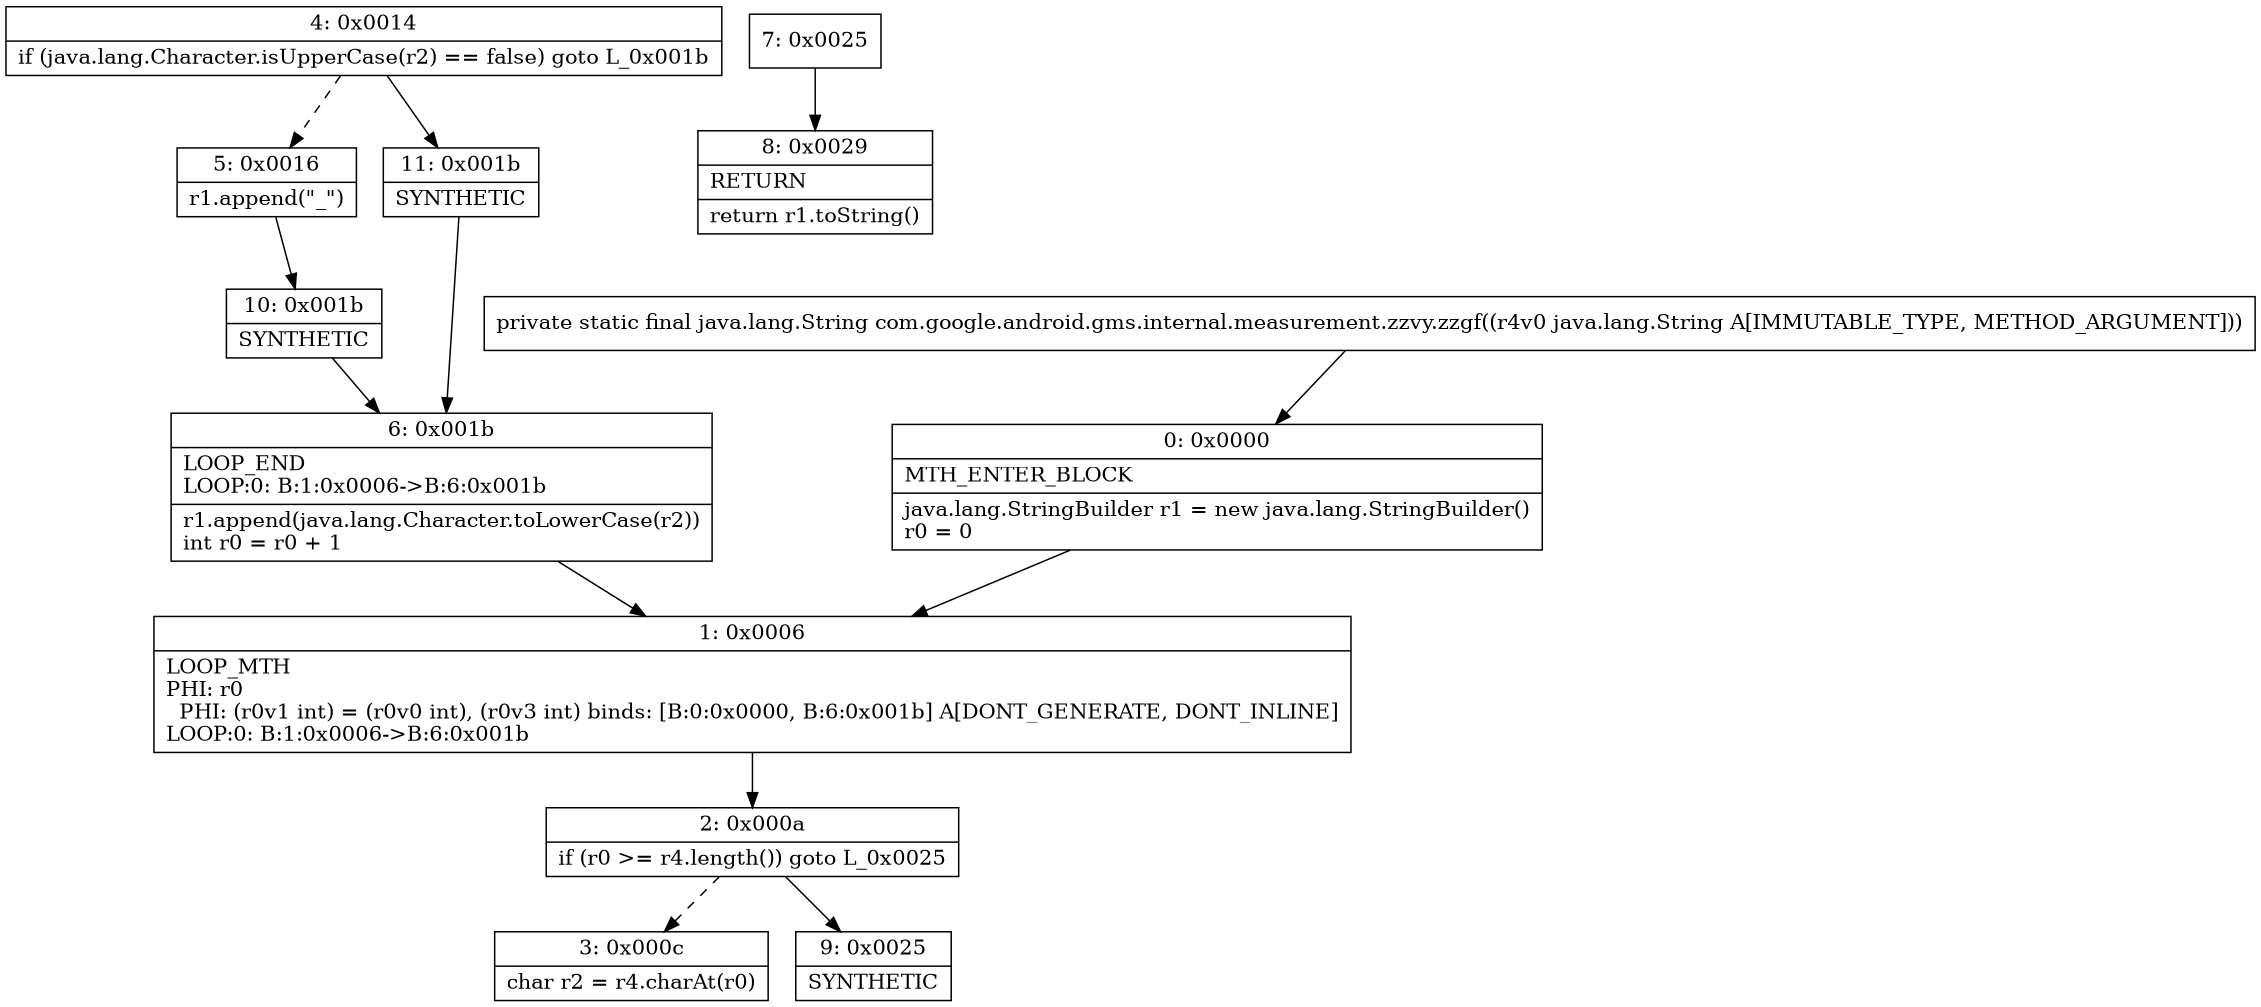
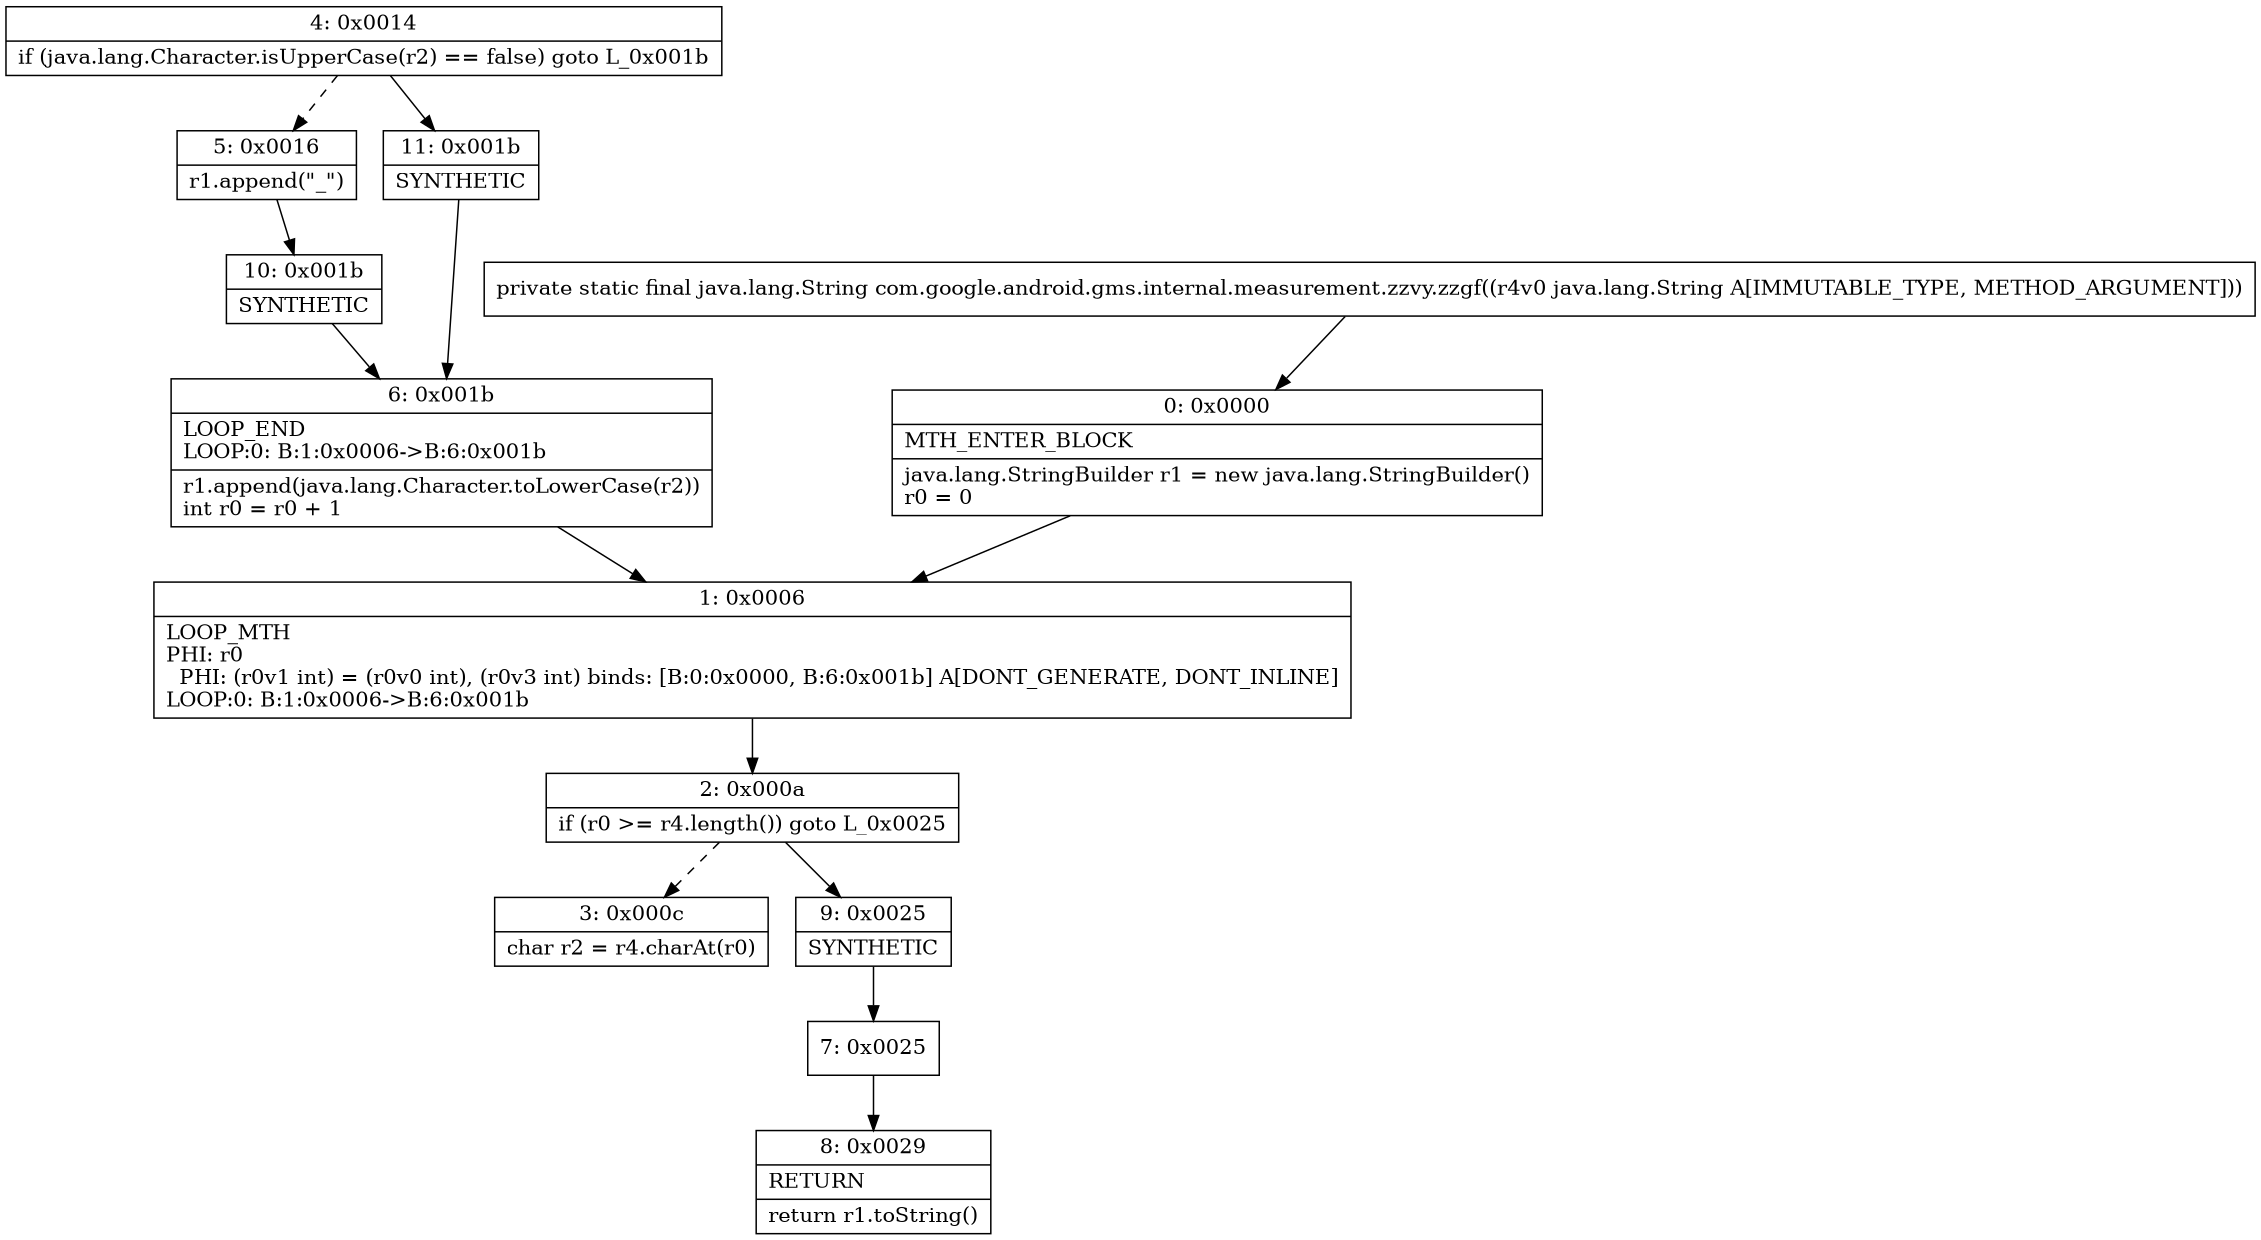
none -> (874, 986)
